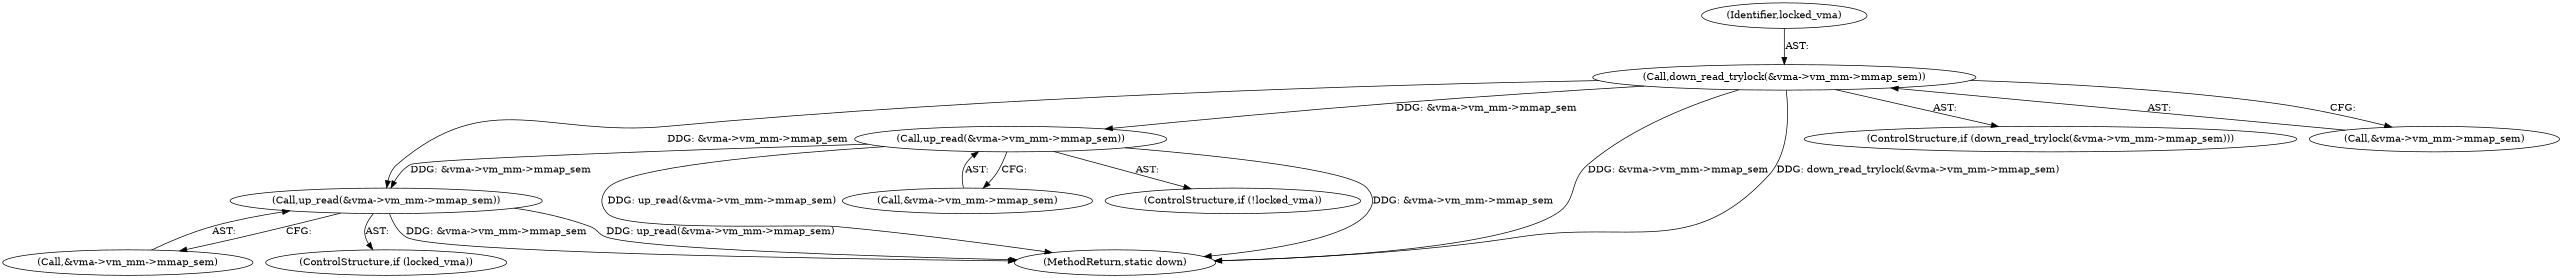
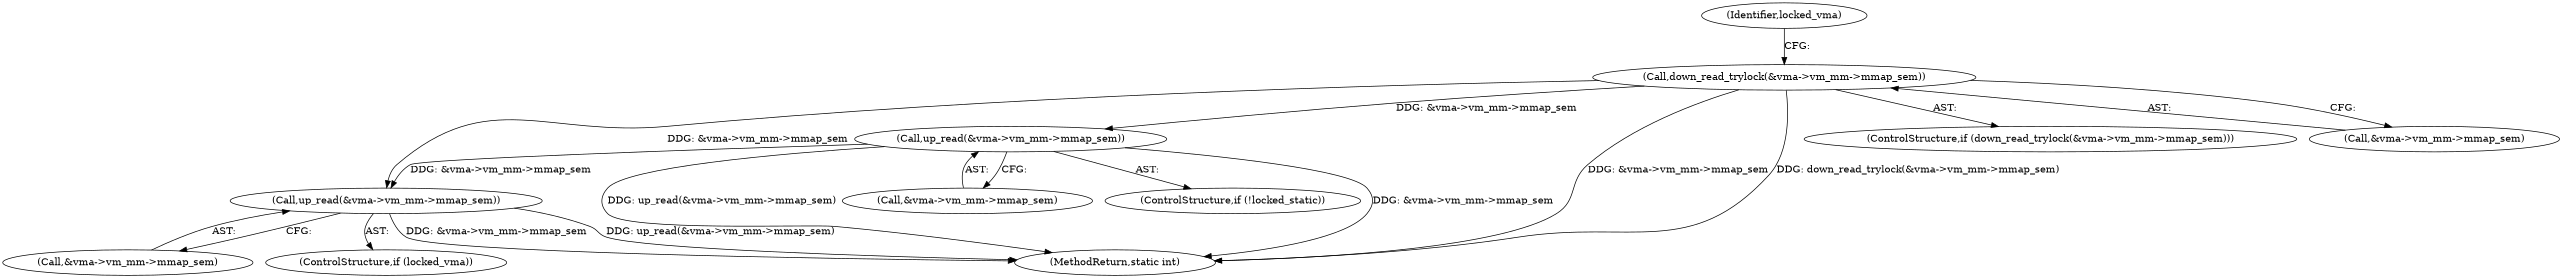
(1799, 46) -> (1799, 46)
(1233, 201) -> (1233, 201)
(1115, 263) -> (1115, 263)
